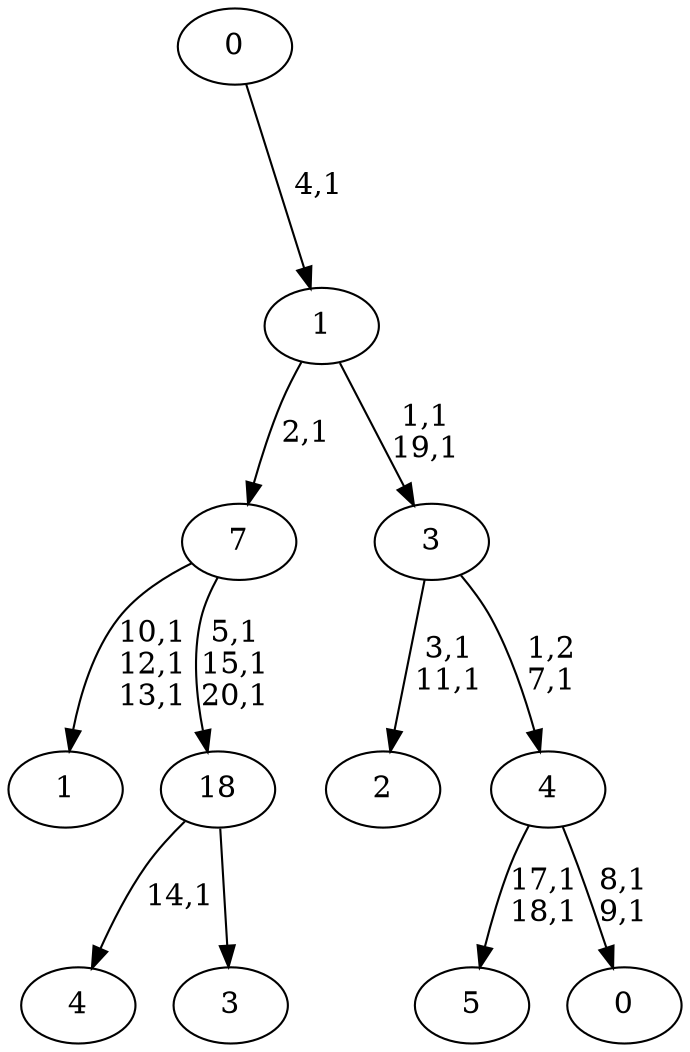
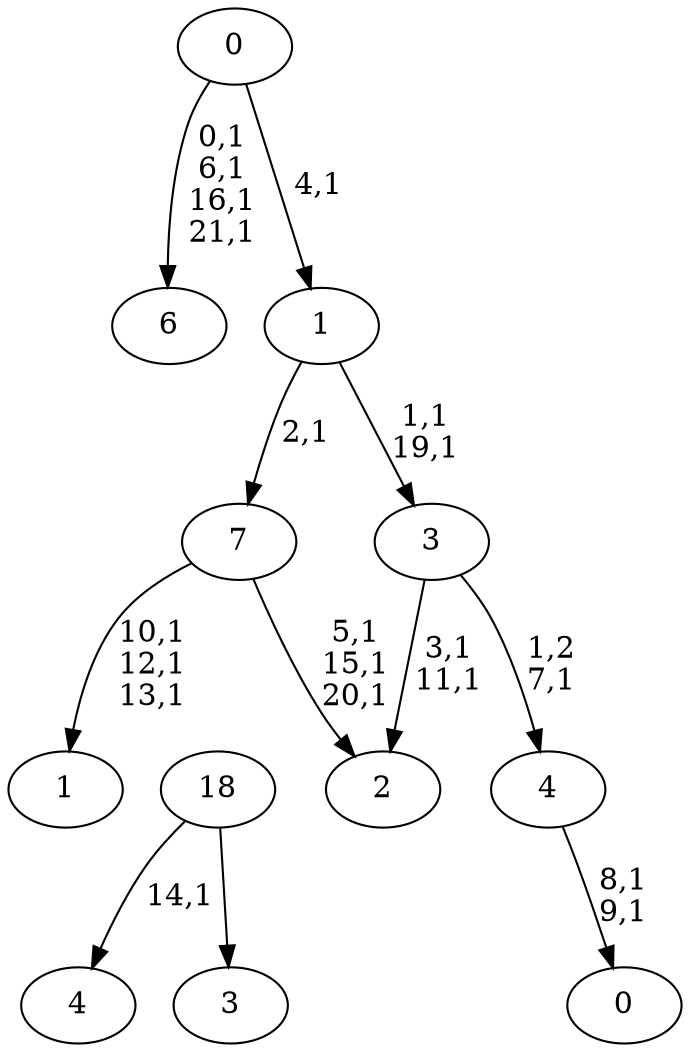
none -> (169, 326)
(196, 652) -> (292, 662)
(472, 1005) -> none
